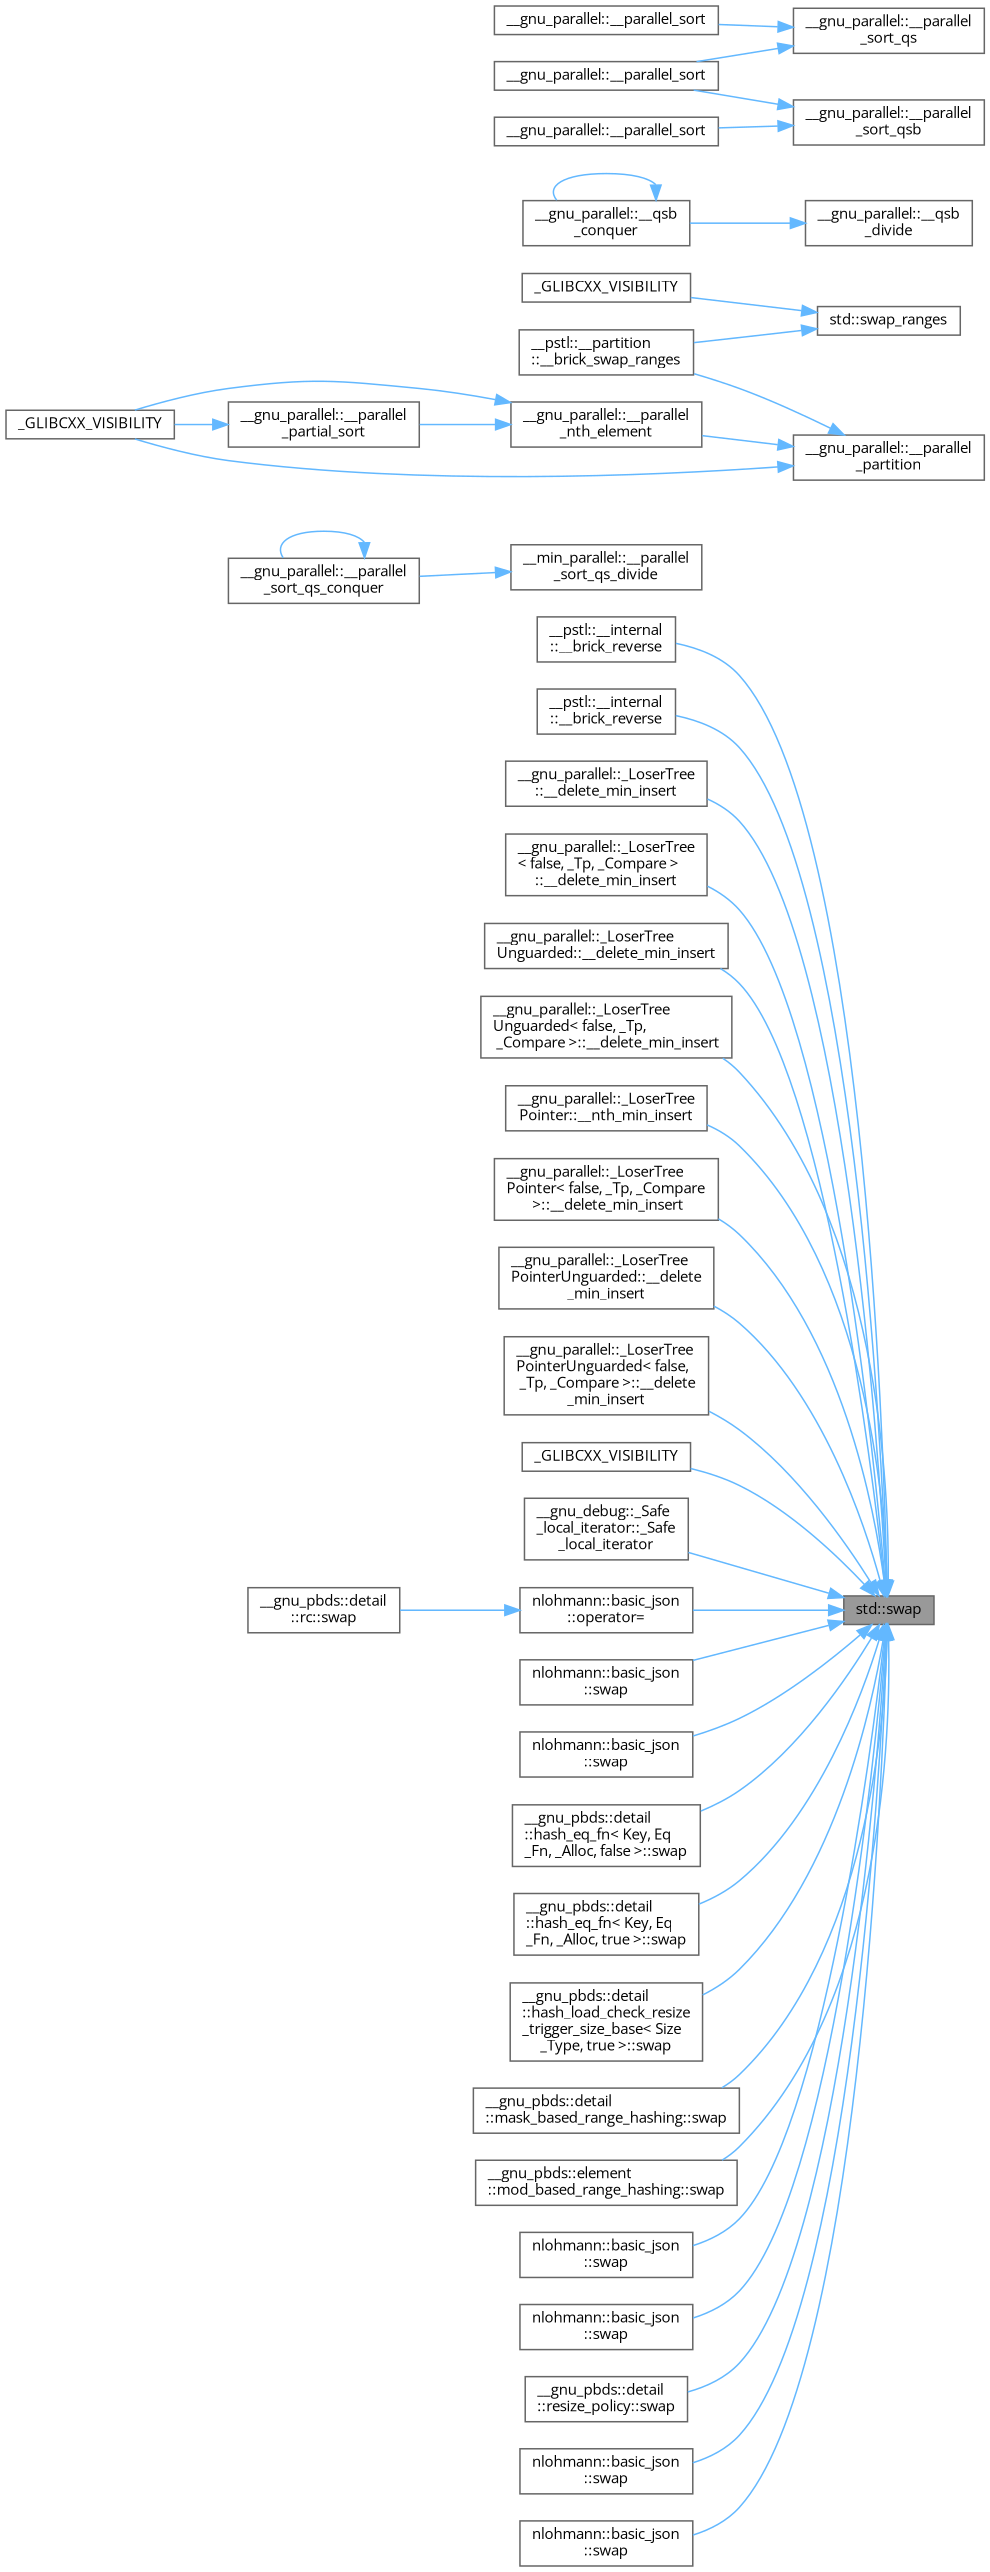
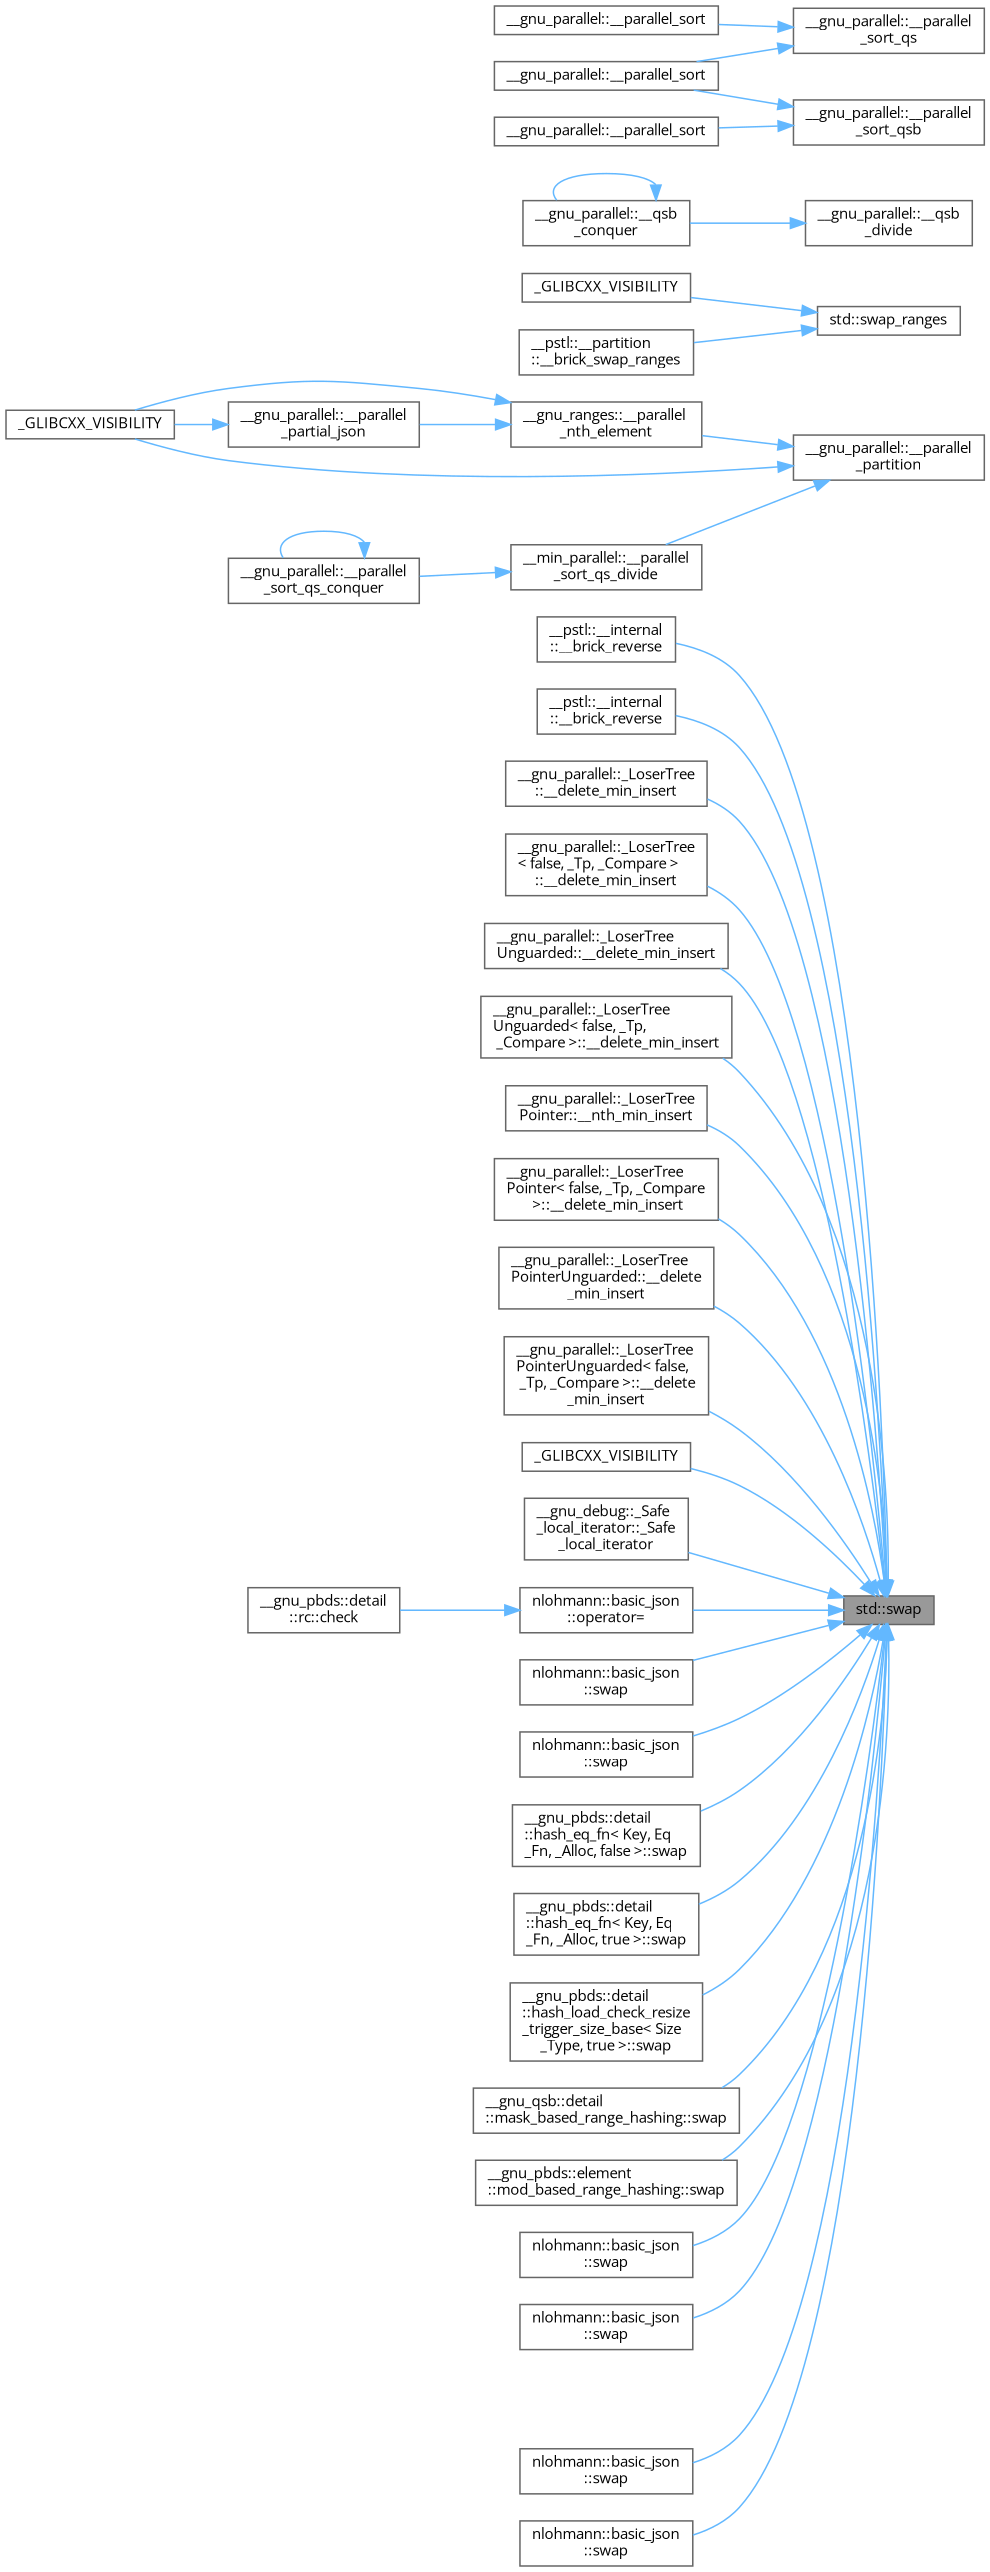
(764, 398) -> (740, 515)
(324, 425) -> (324, 425)
(606, 425) -> (606, 425)
(324, 1610) -> (324, 1610)
(606, 2111) -> (606, 2111)
(606, 2399) -> none
